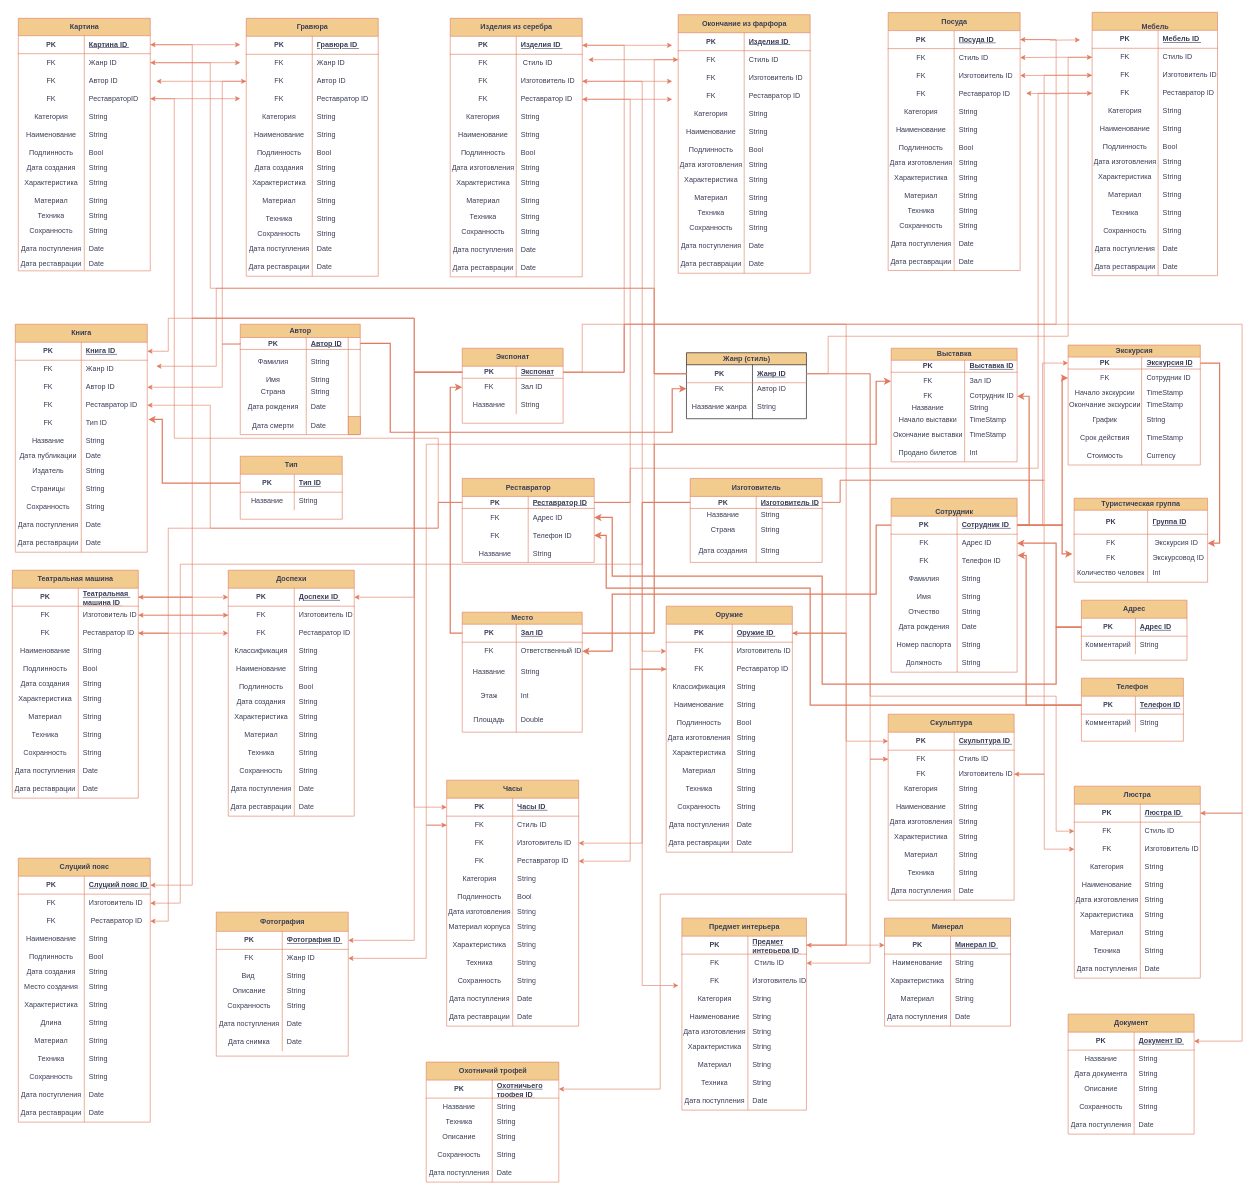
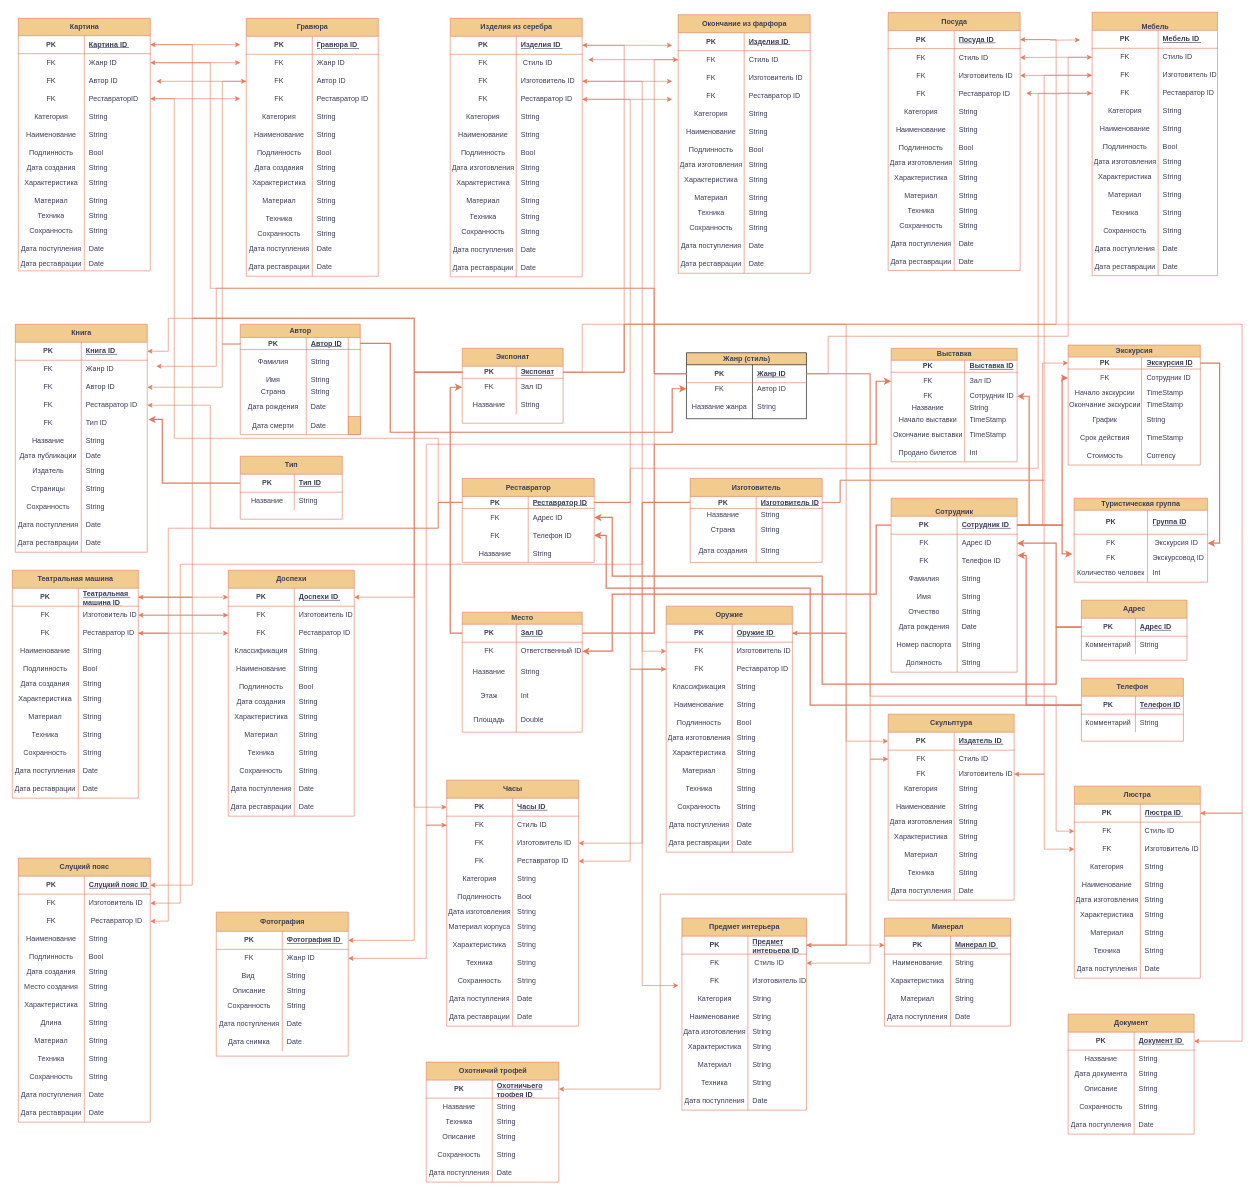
(984, 741) -> (980, 741)
